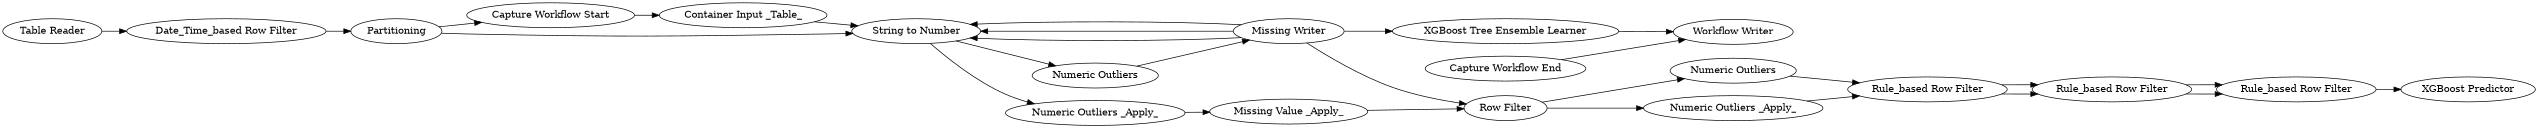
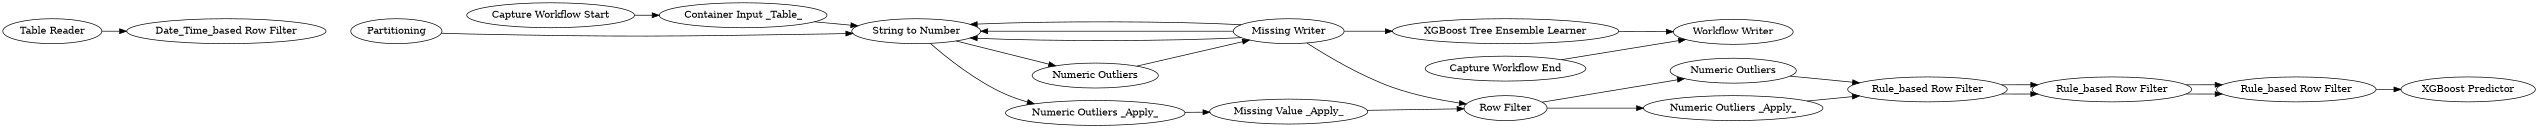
(457, 25) -> none
(335, 31) -> none
